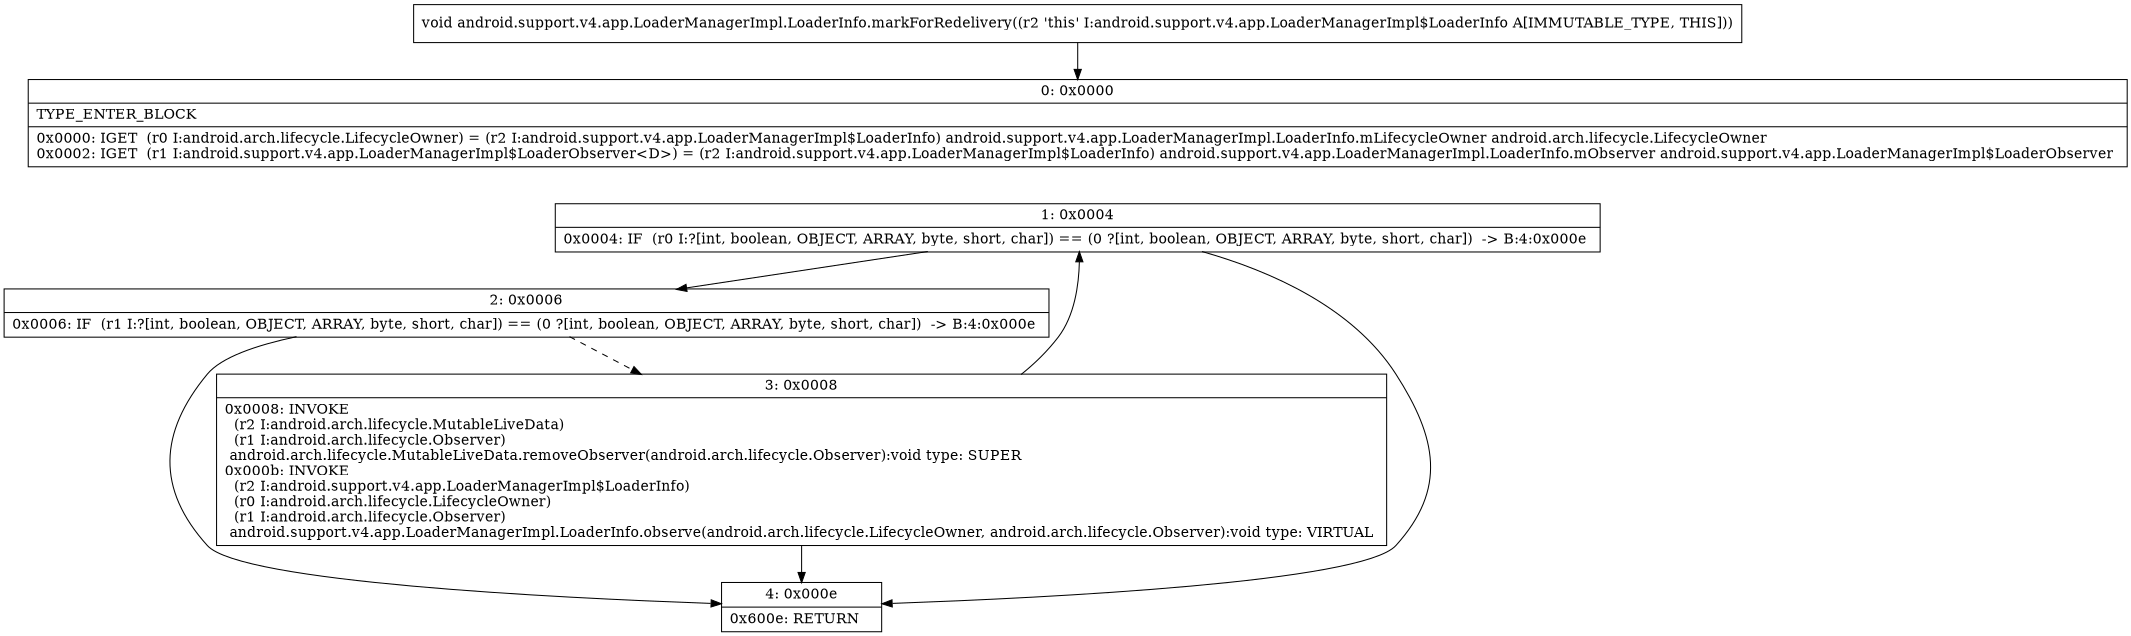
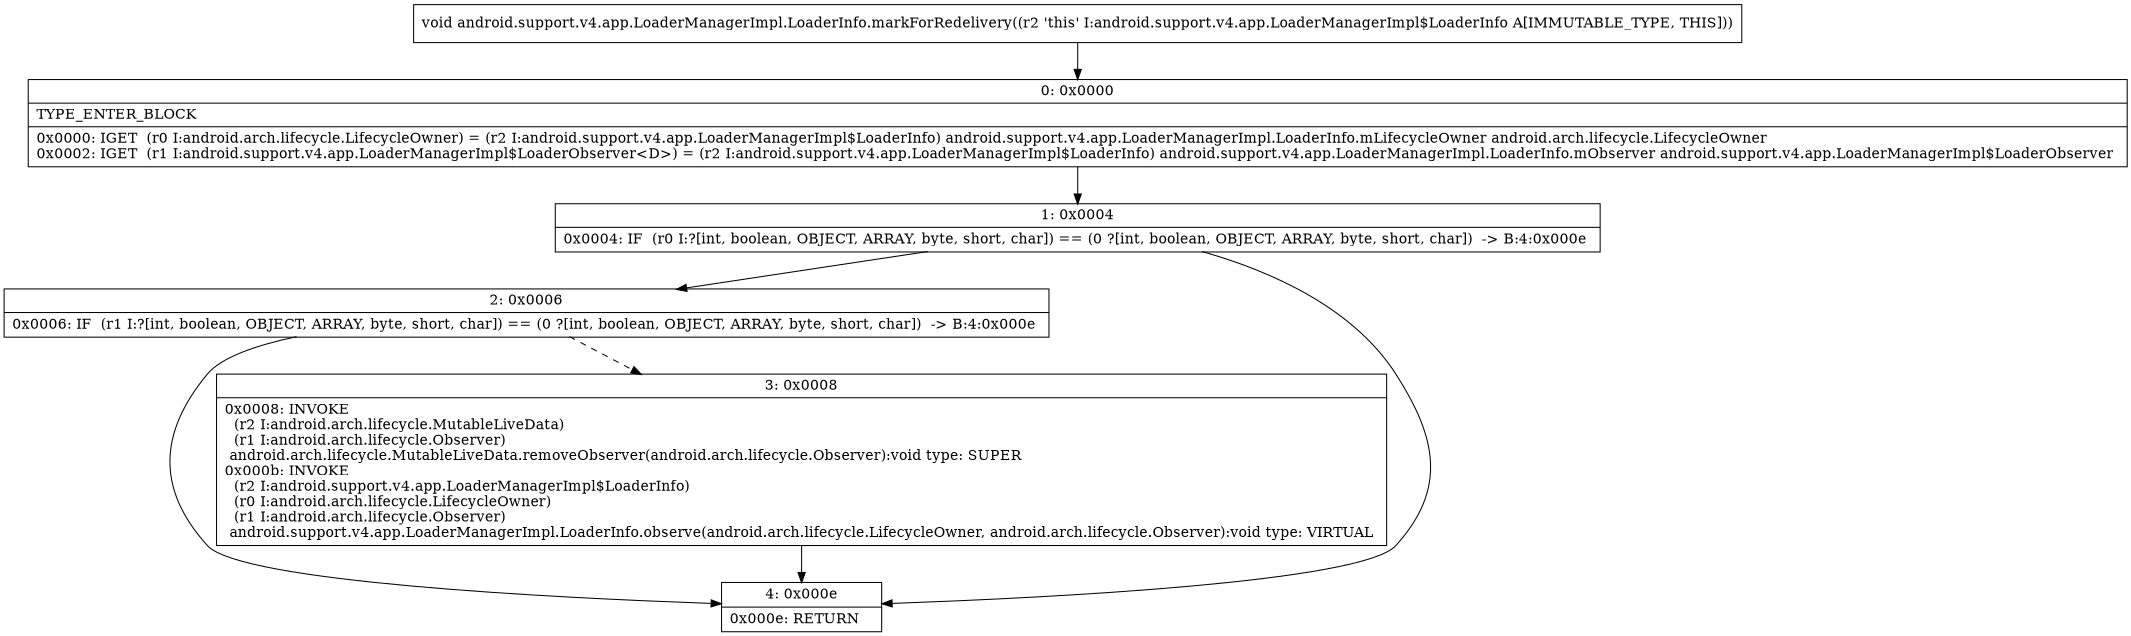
(1065, 326) -> (1078, 180)
(802, 619) -> (802, 619)
